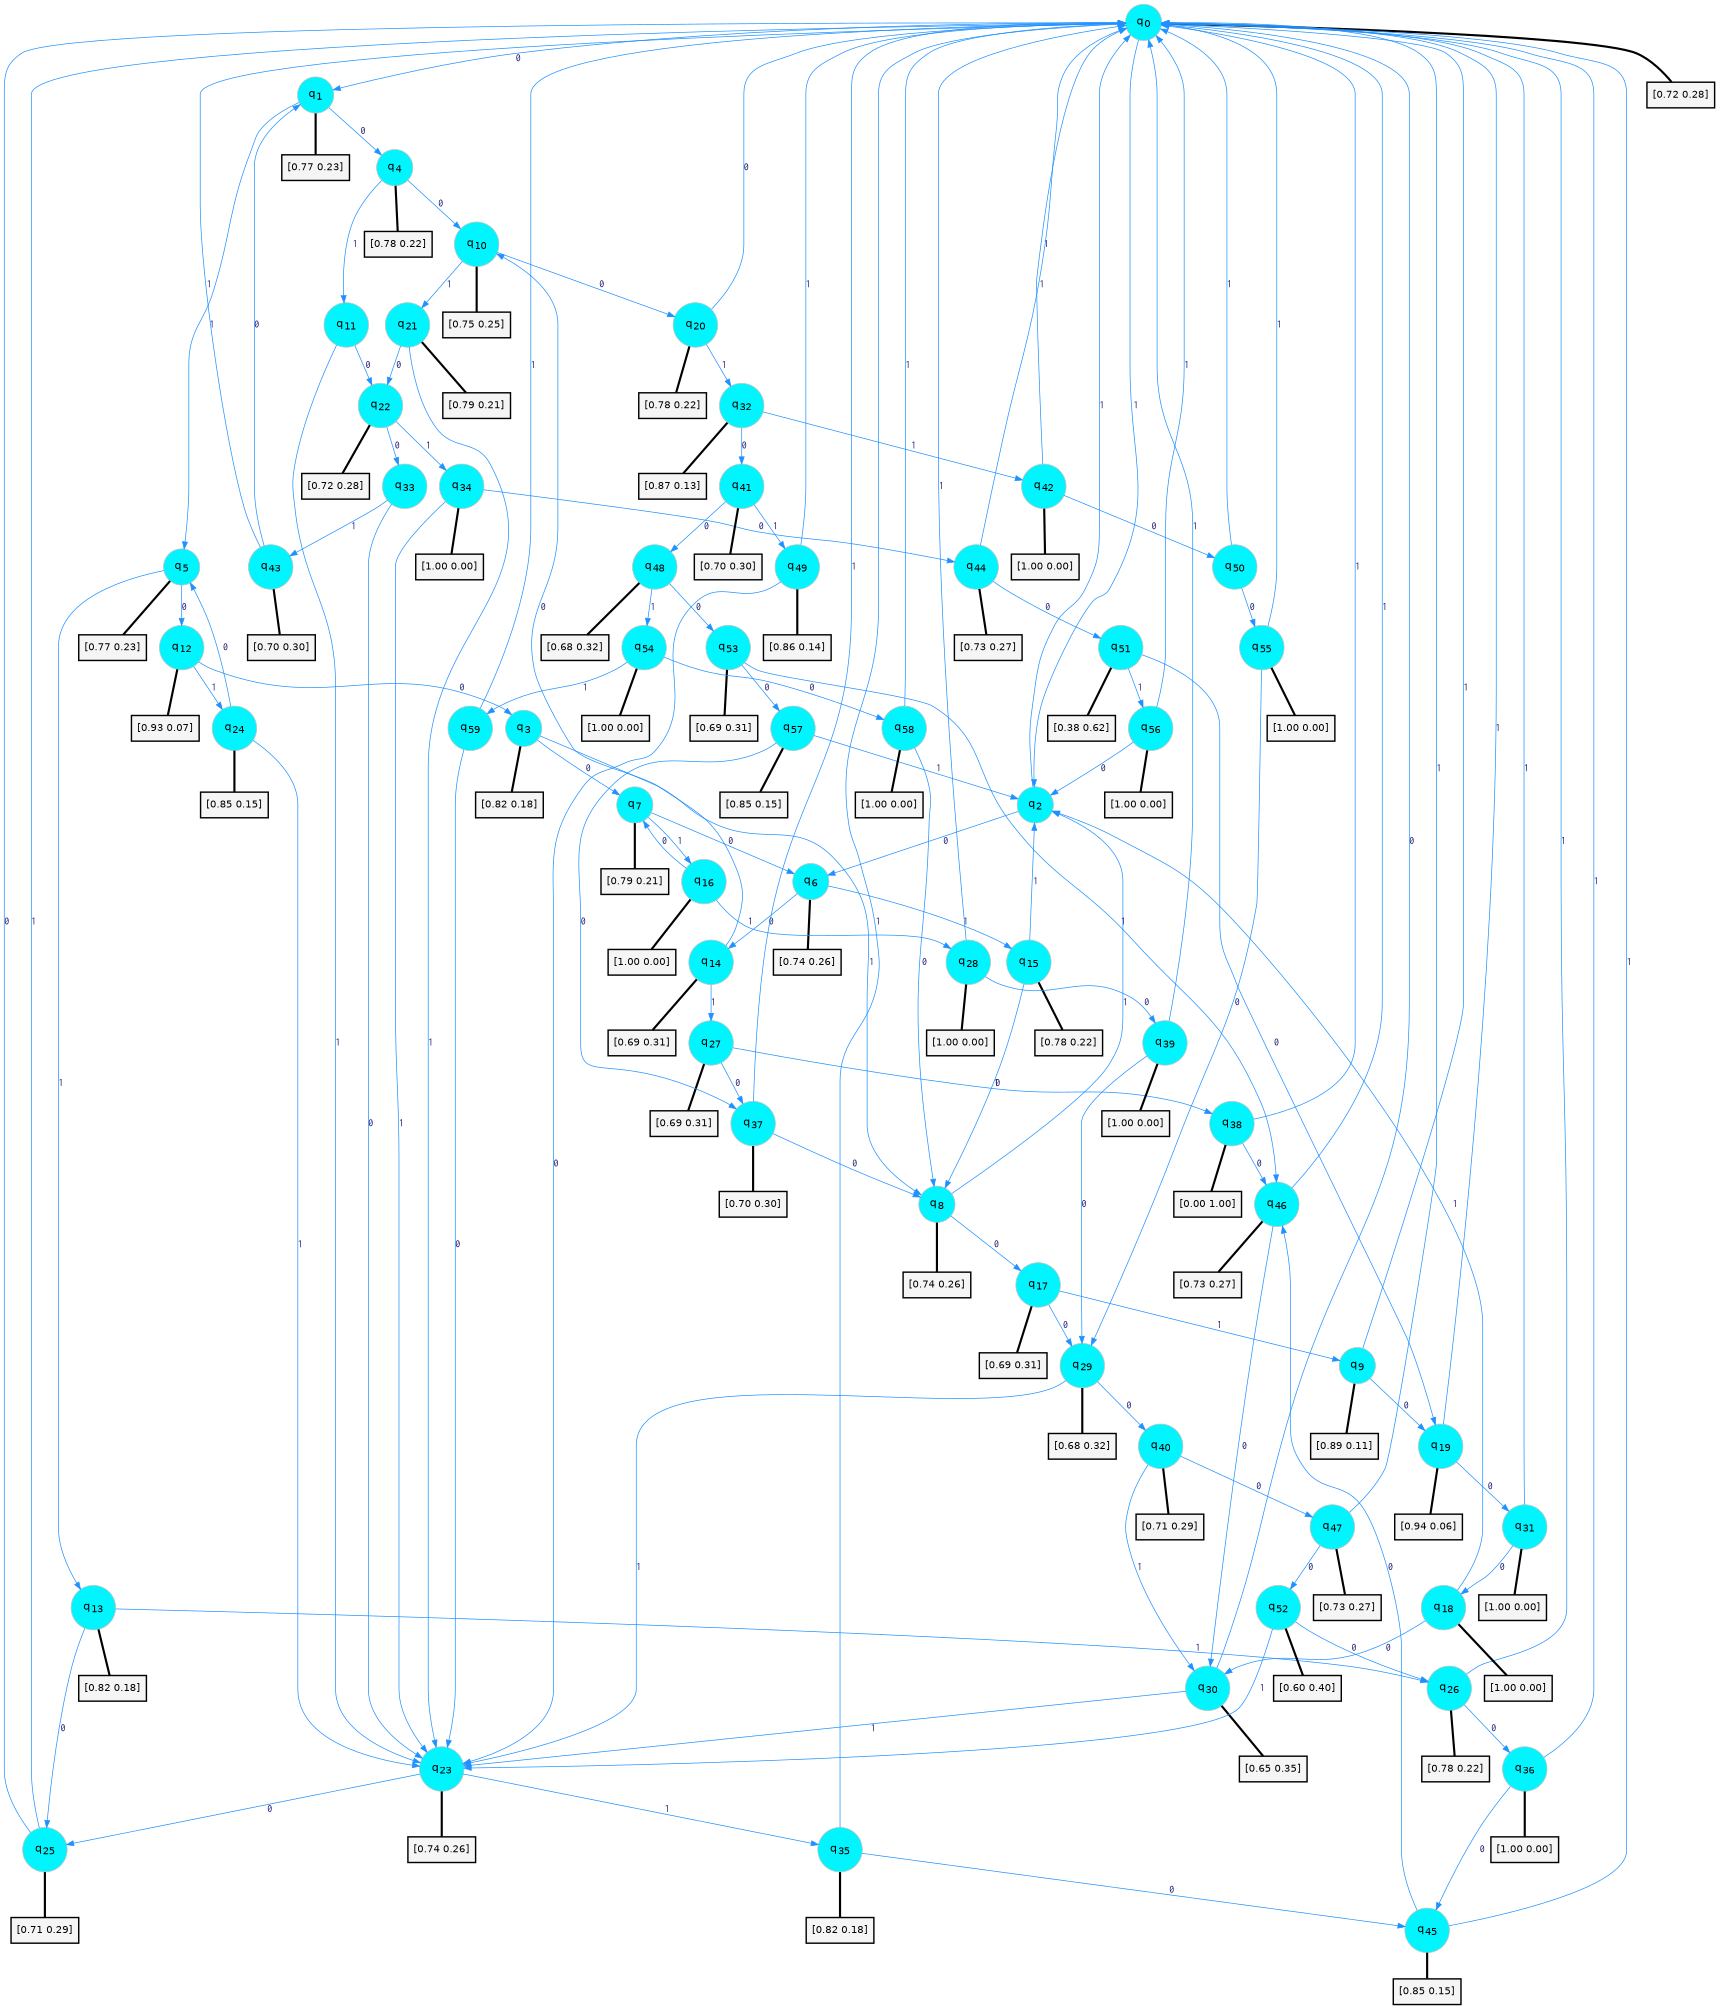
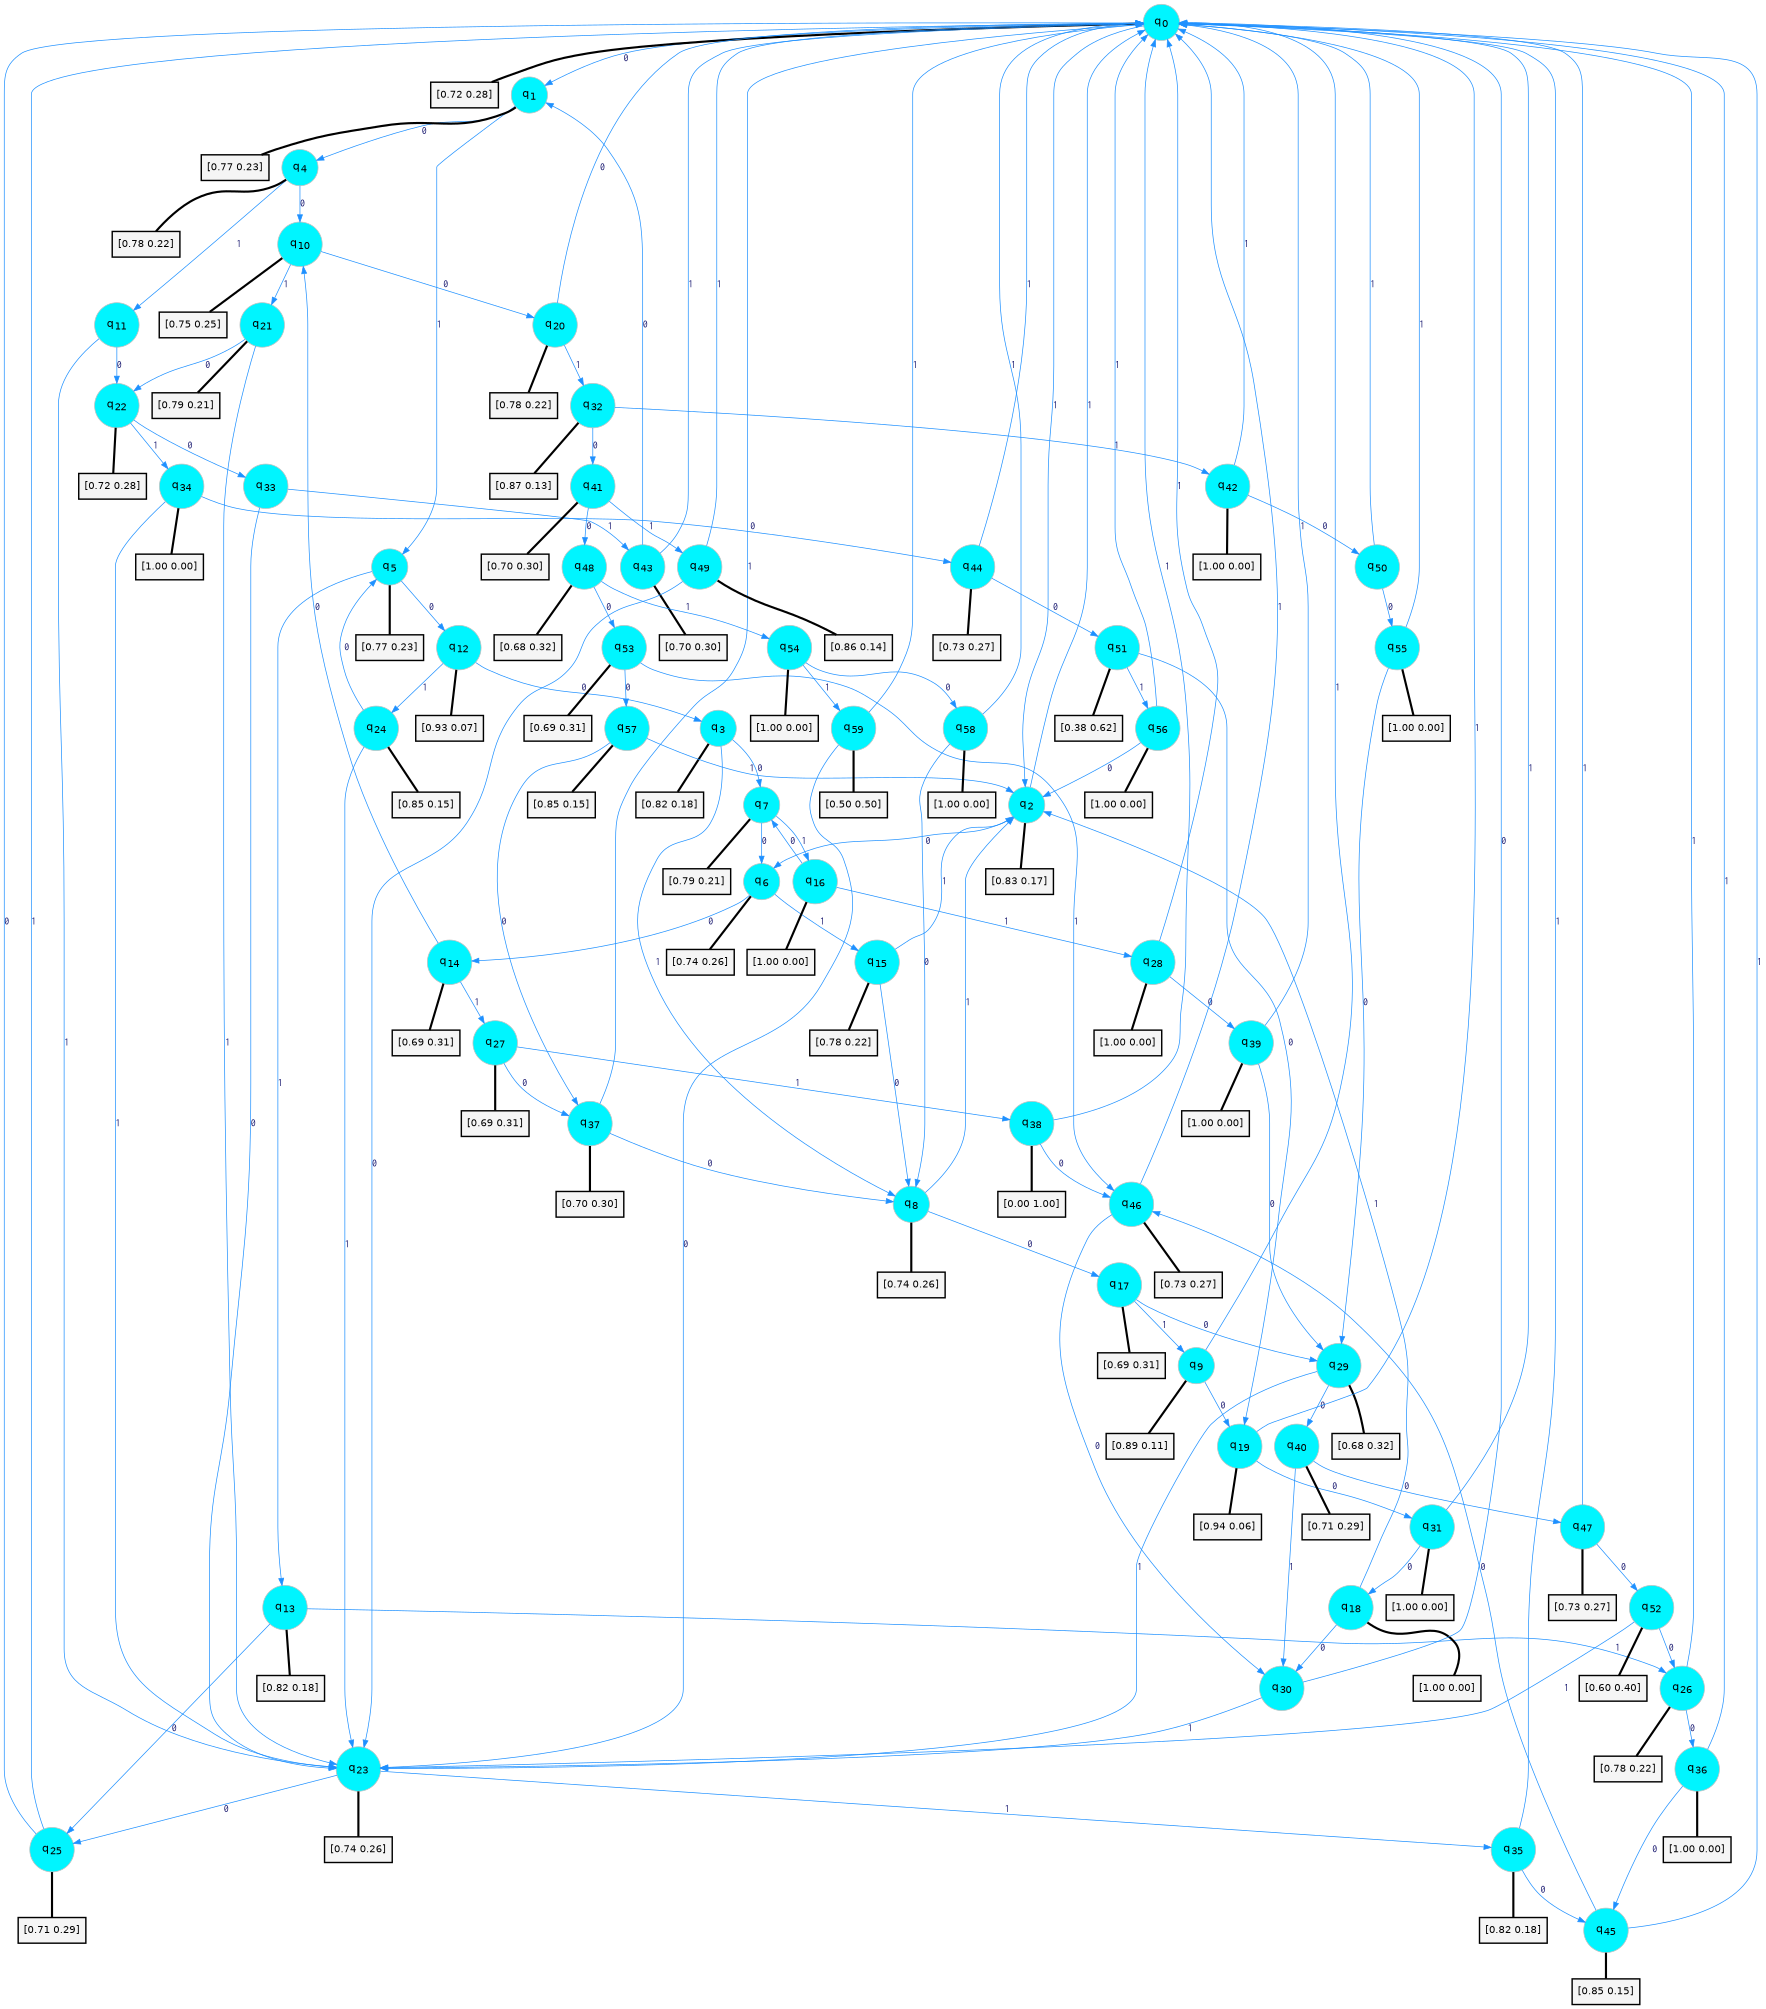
none -> (854, 805)
none -> (1020, 882)
(1273, 1769) -> none
